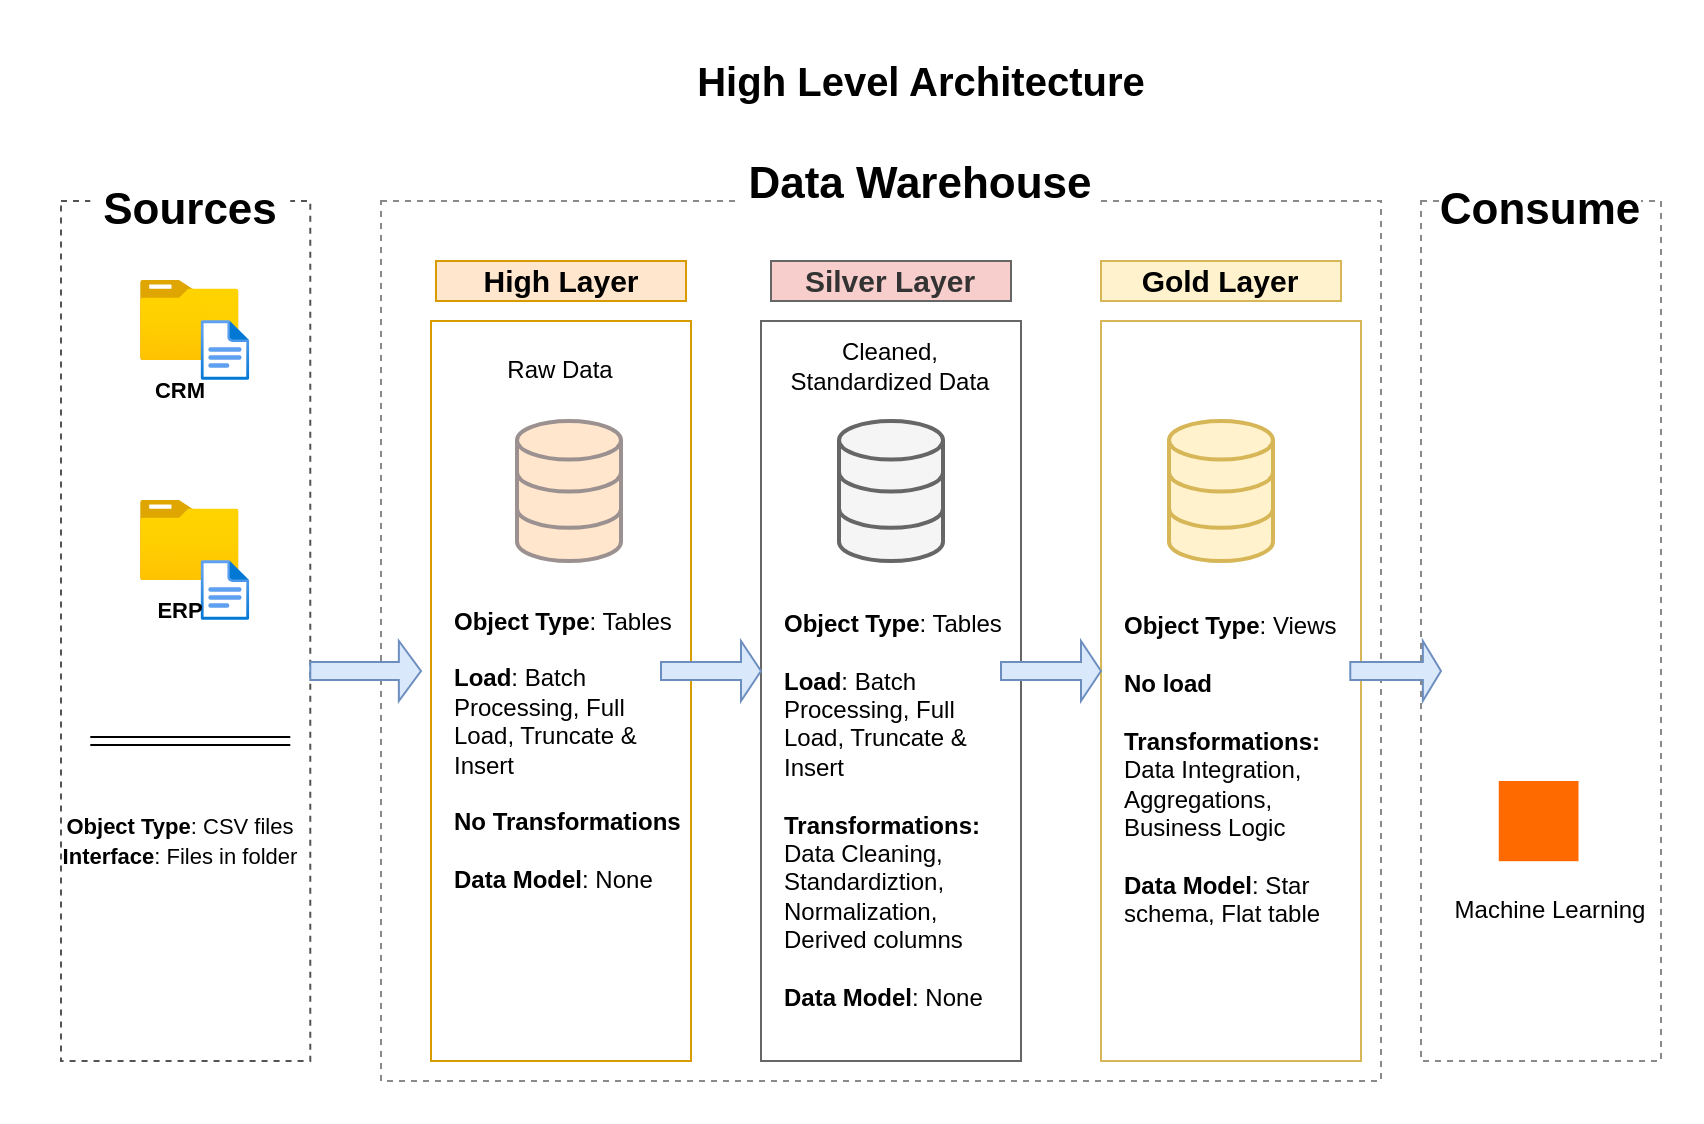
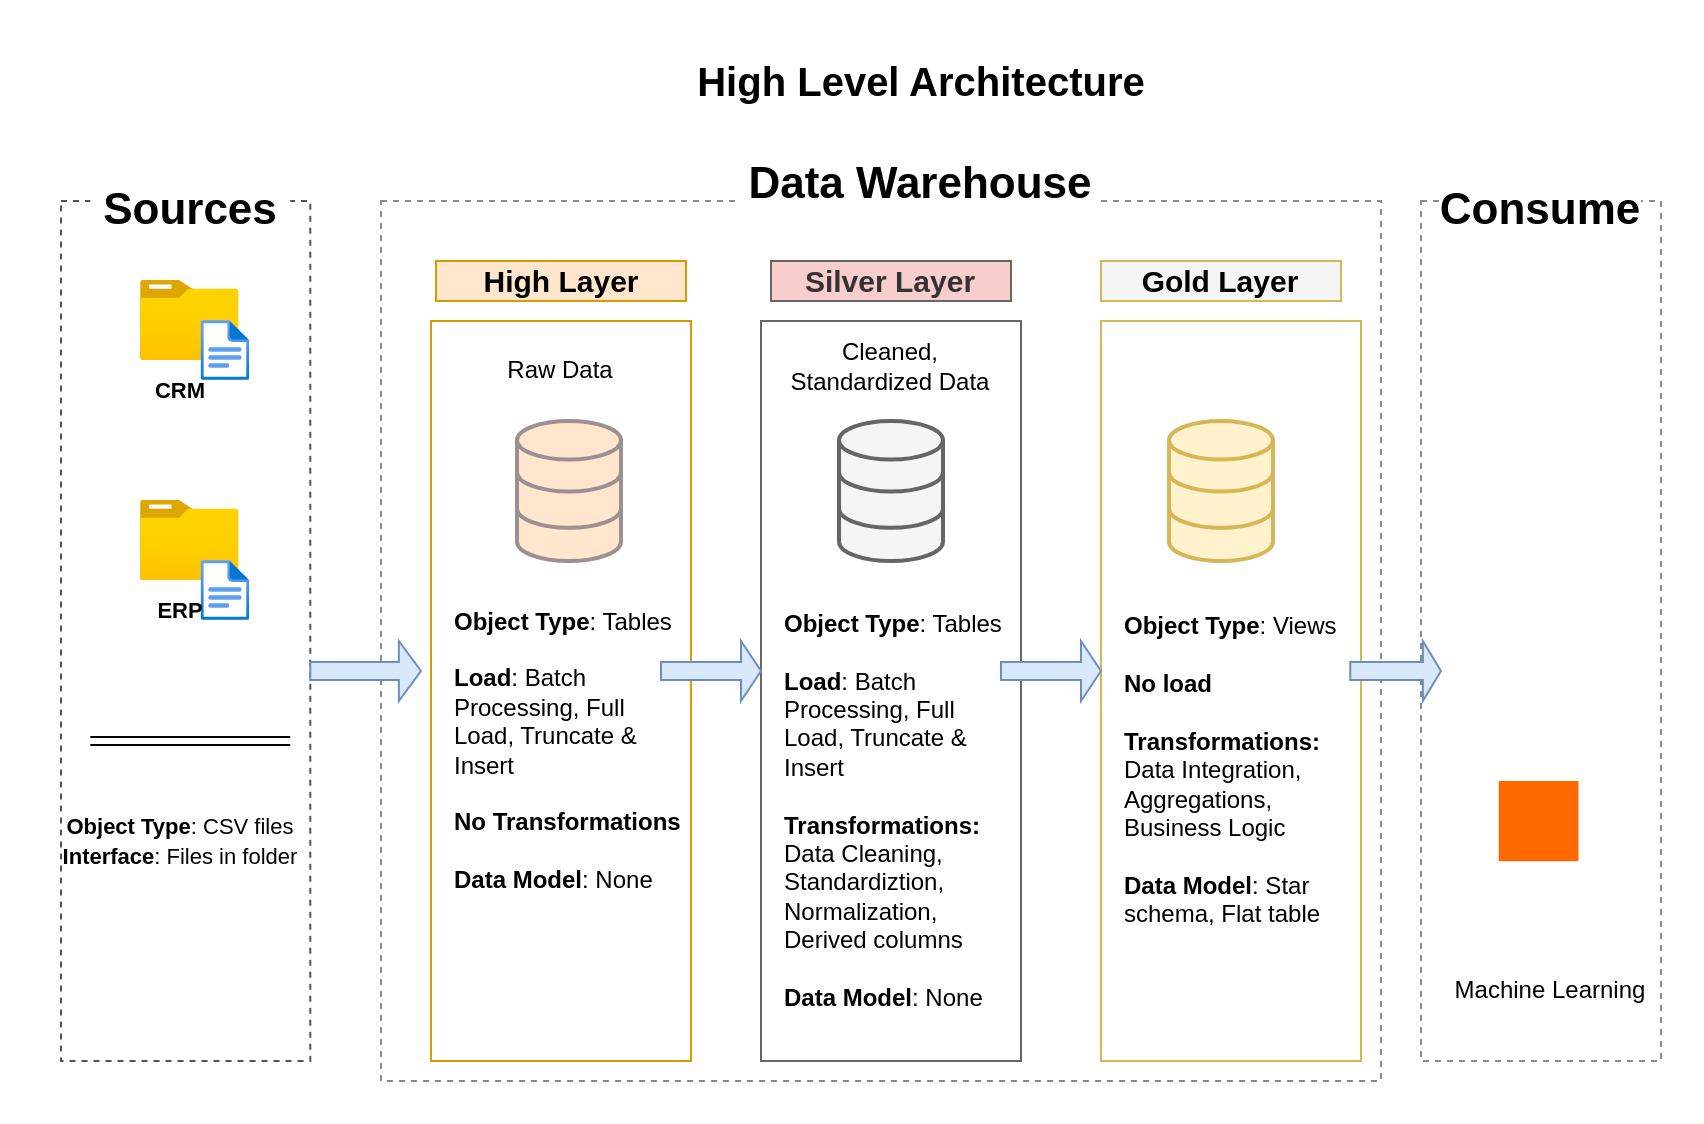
(1221, 281) -> (1221, 281)
(1551, 911) -> (1551, 991)
